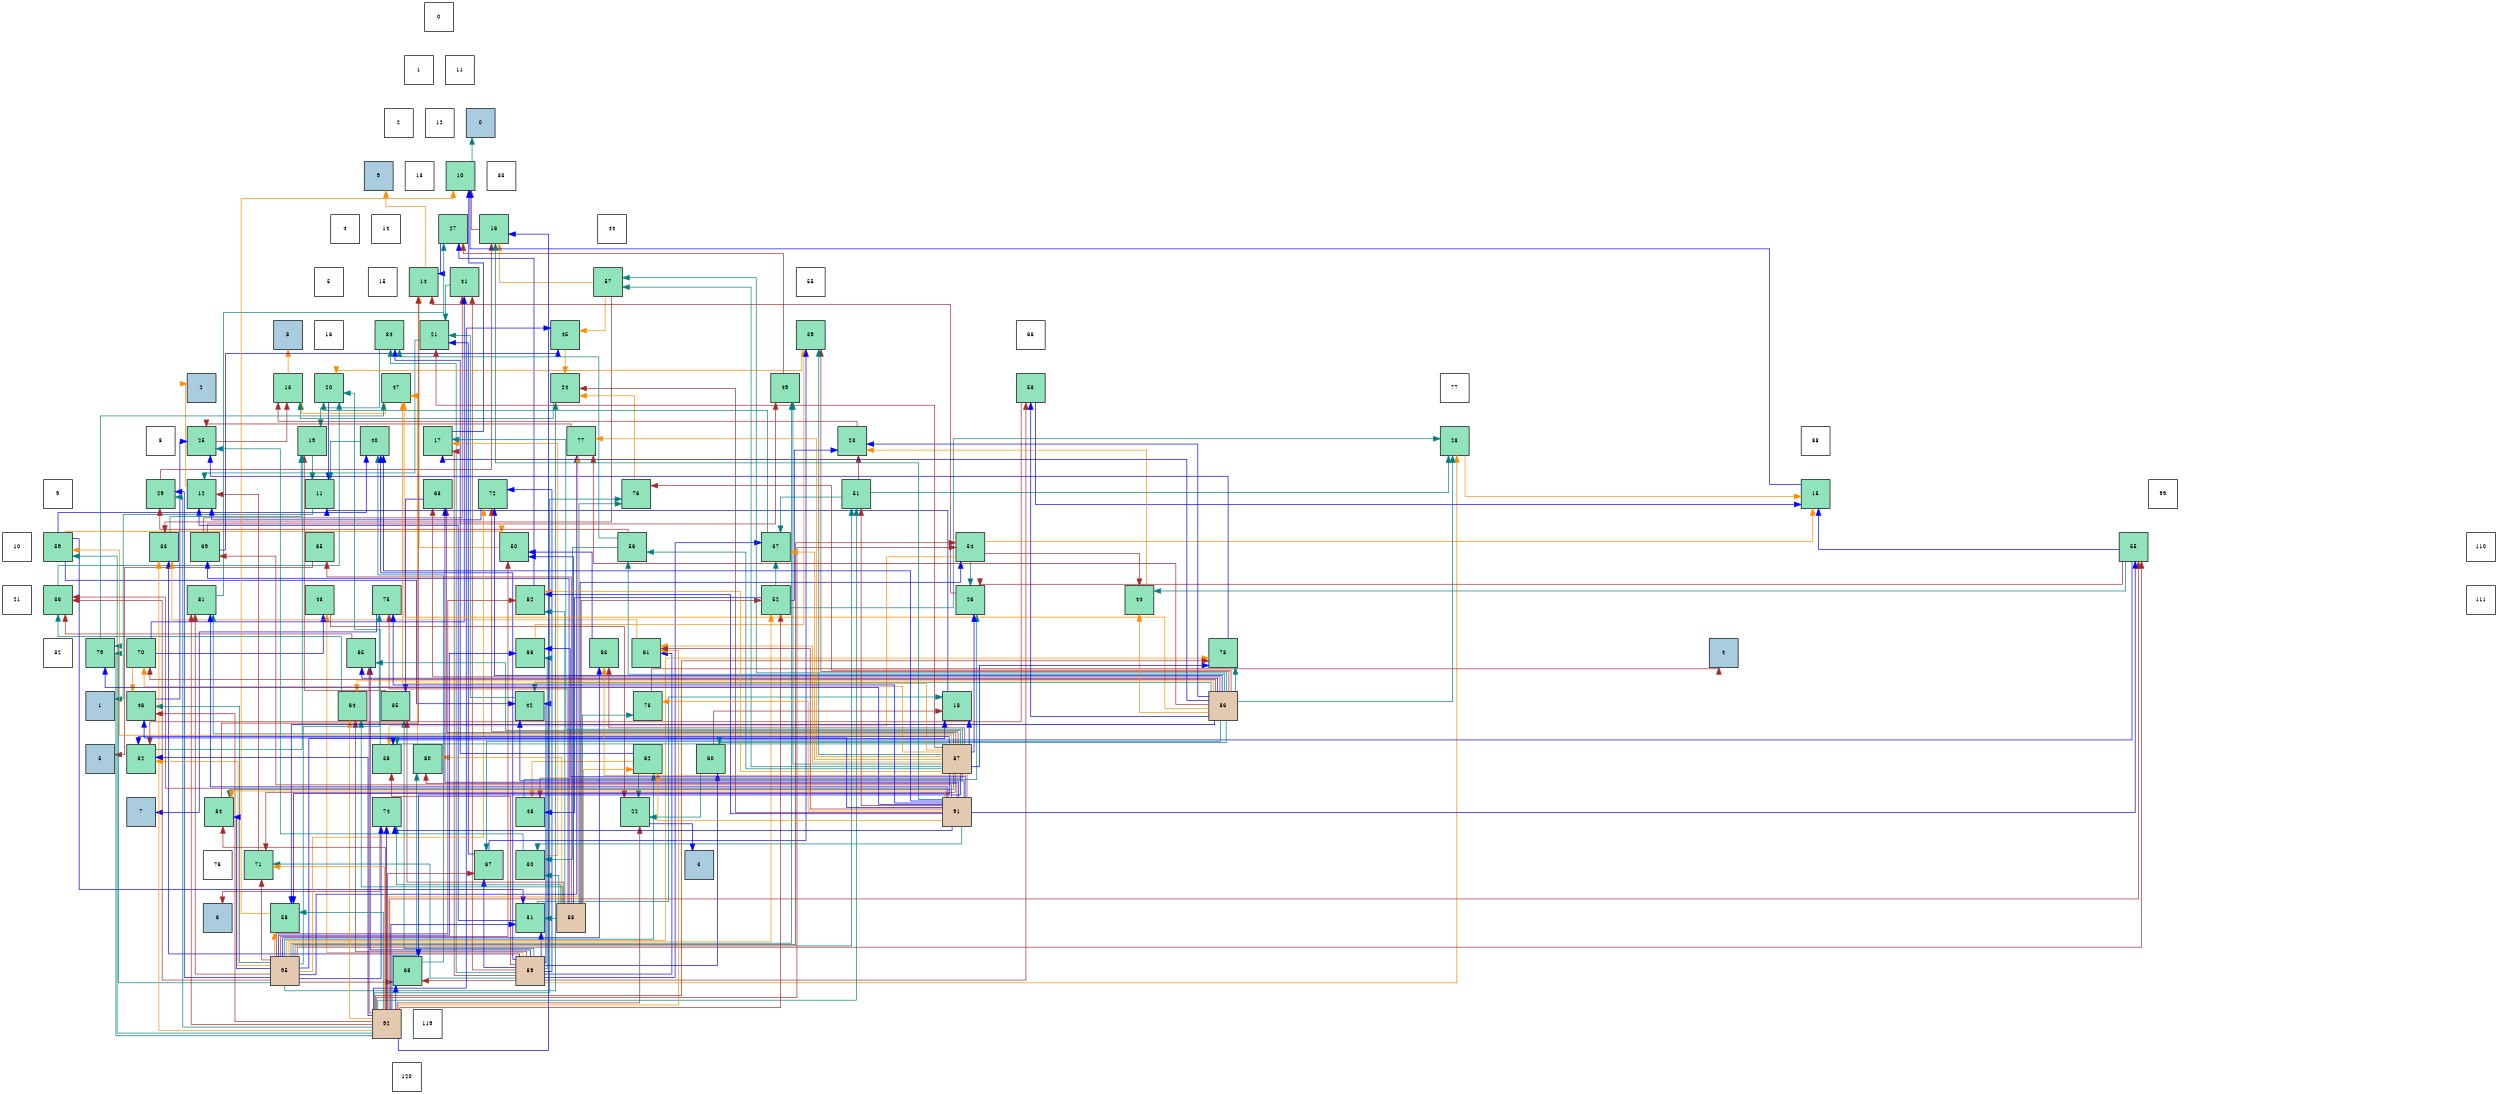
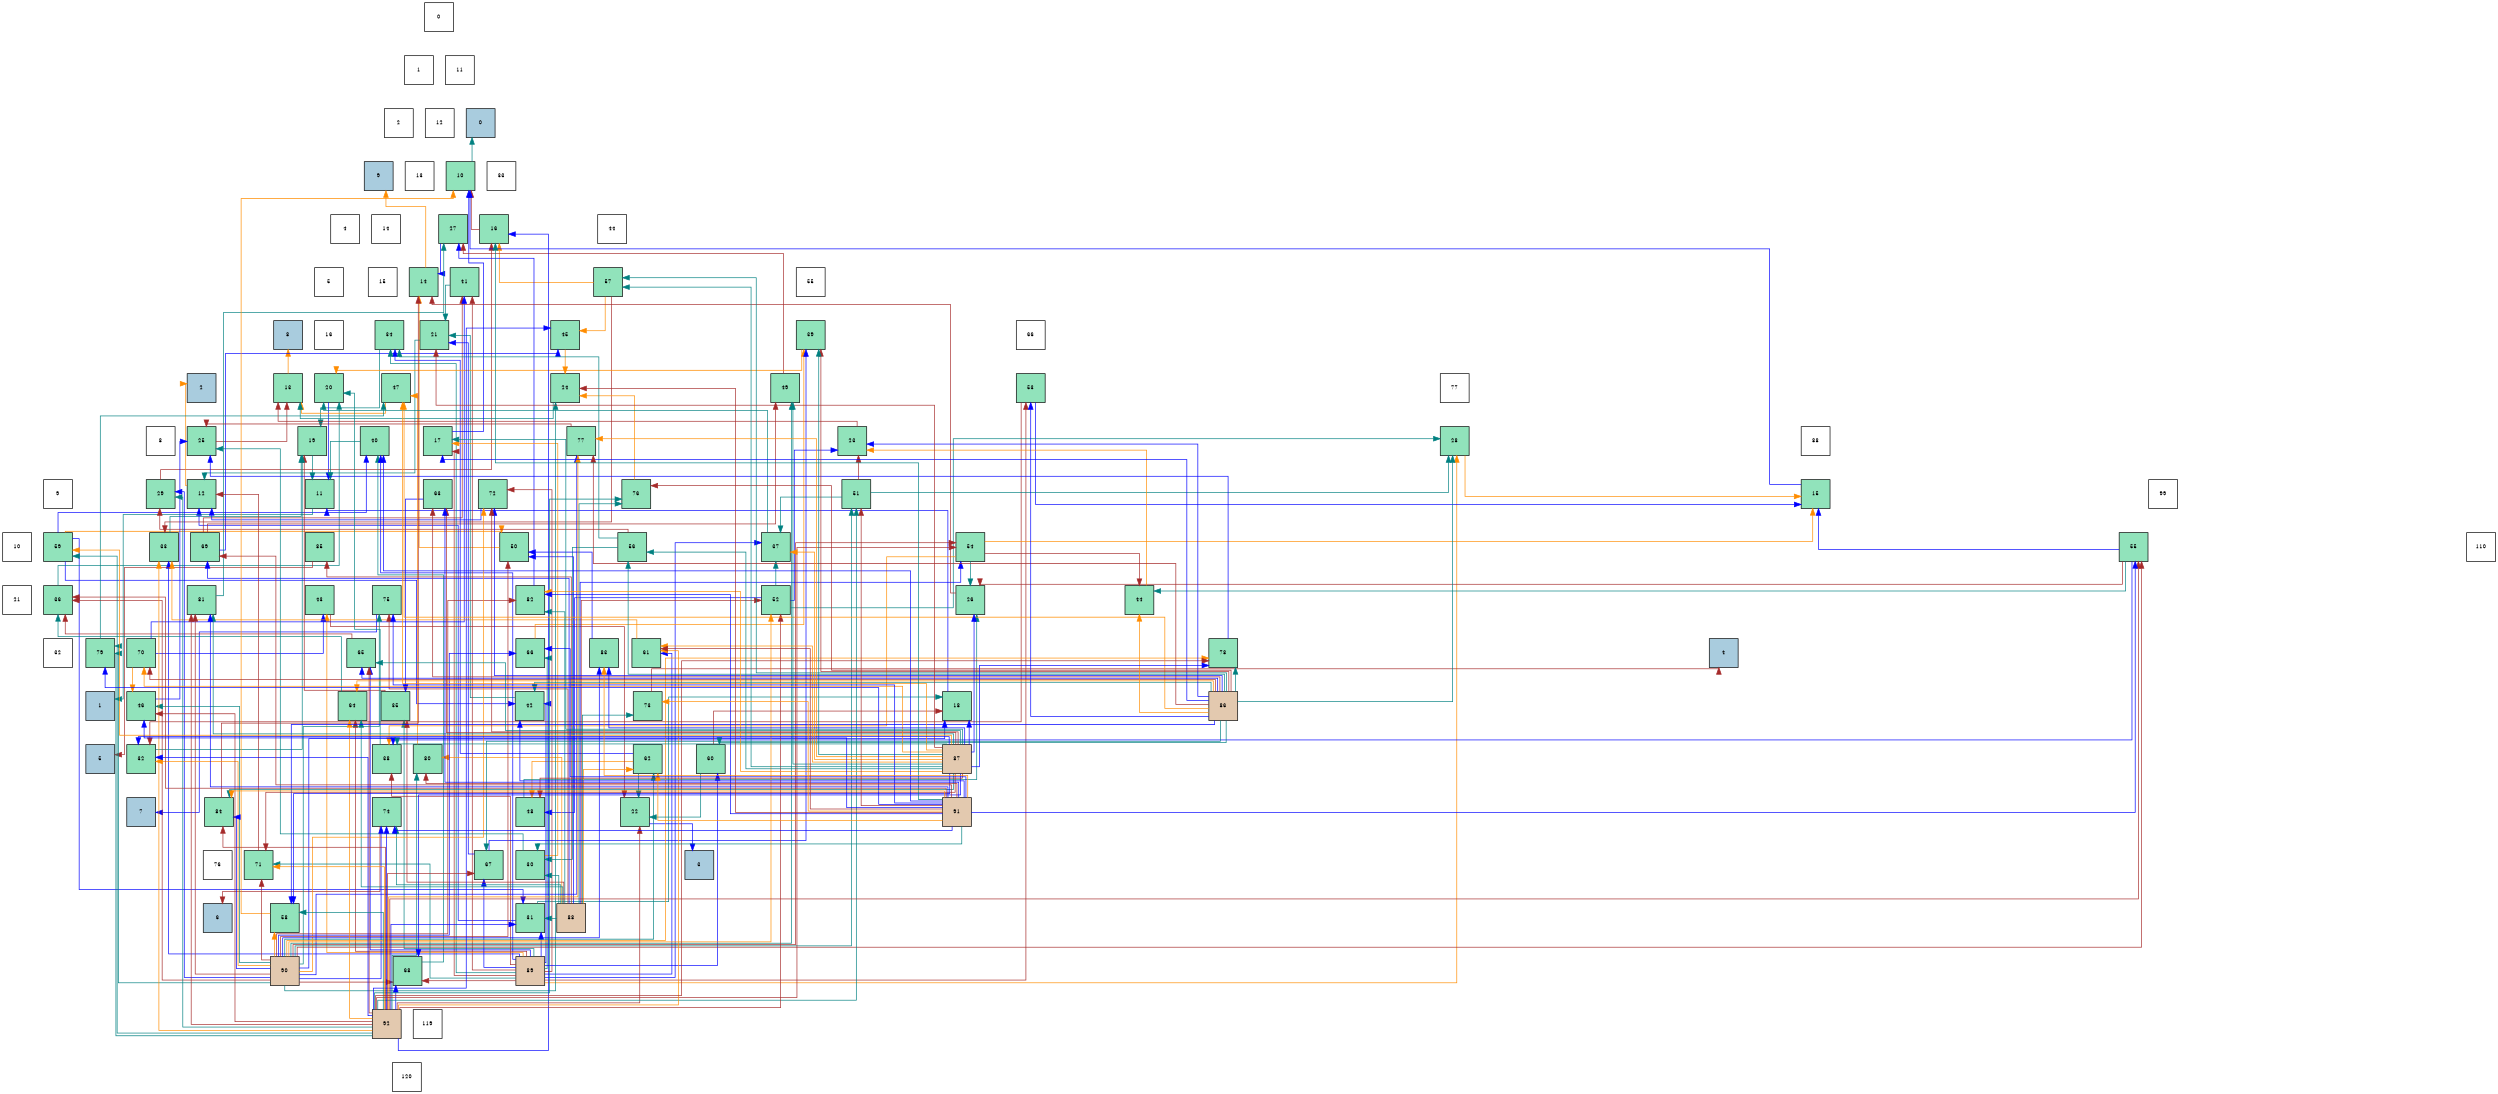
(2481, 600) -> none
(552, 715) -> (552, 715)
(768, 728) -> (768, 728)
(285, 971) -> (285, 971)
